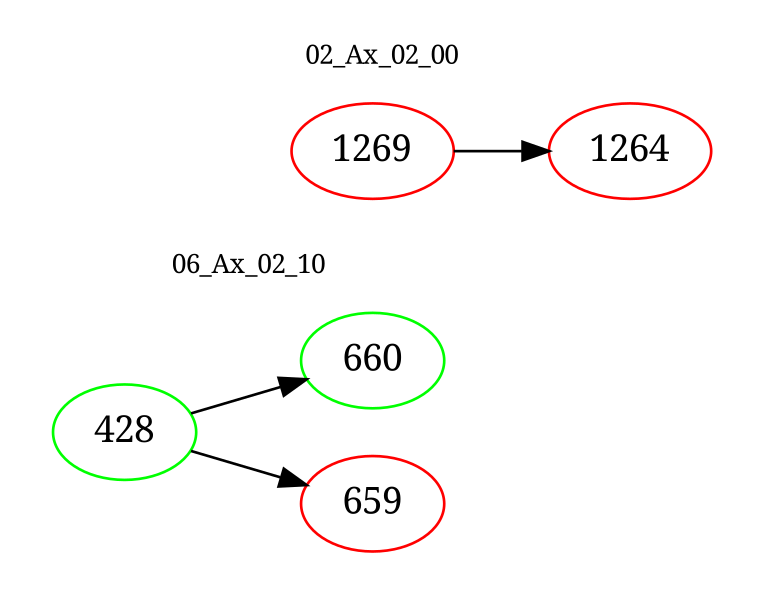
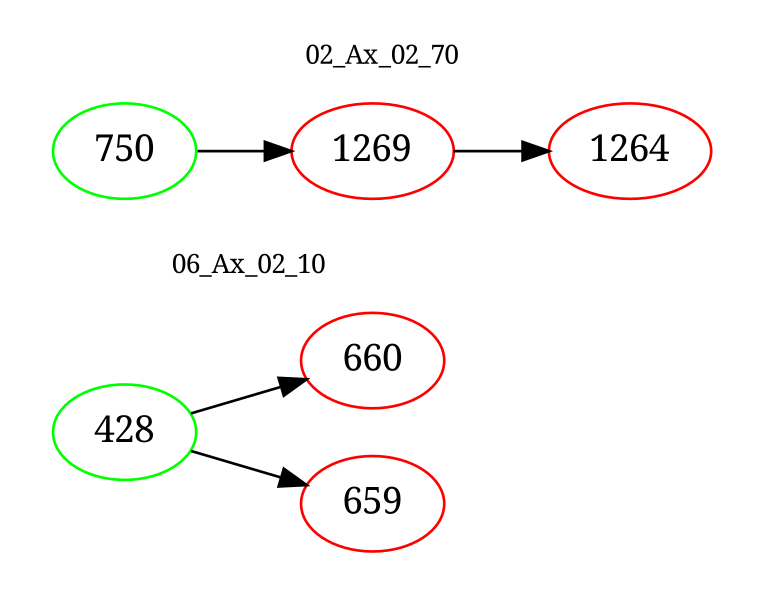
(382, 57) -> (382, 57)
none -> (125, 151)
(373, 361) -> (373, 361)
